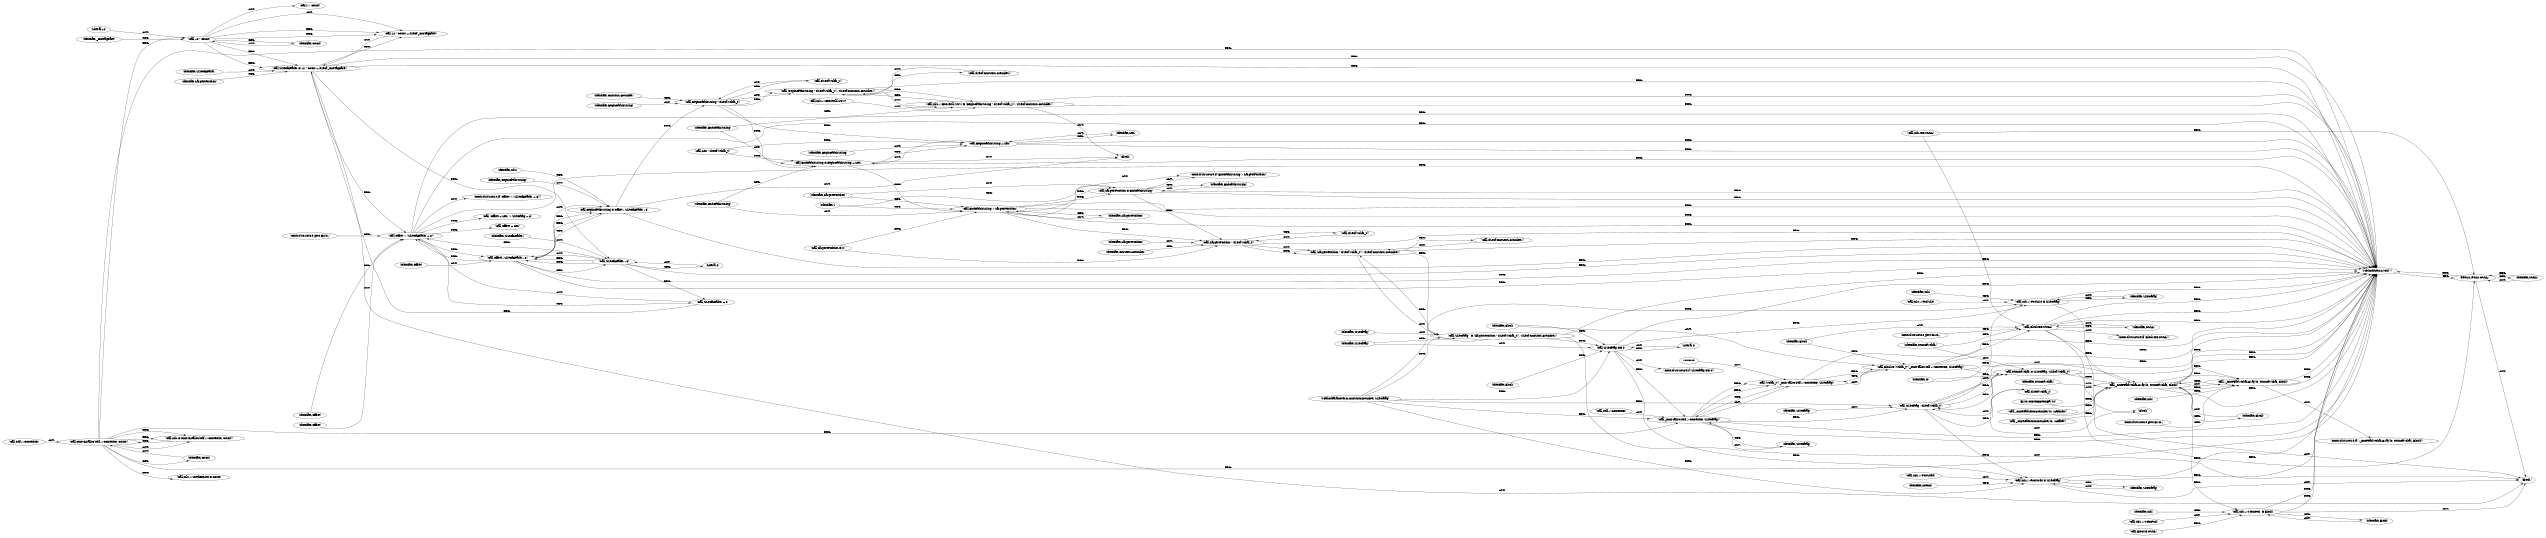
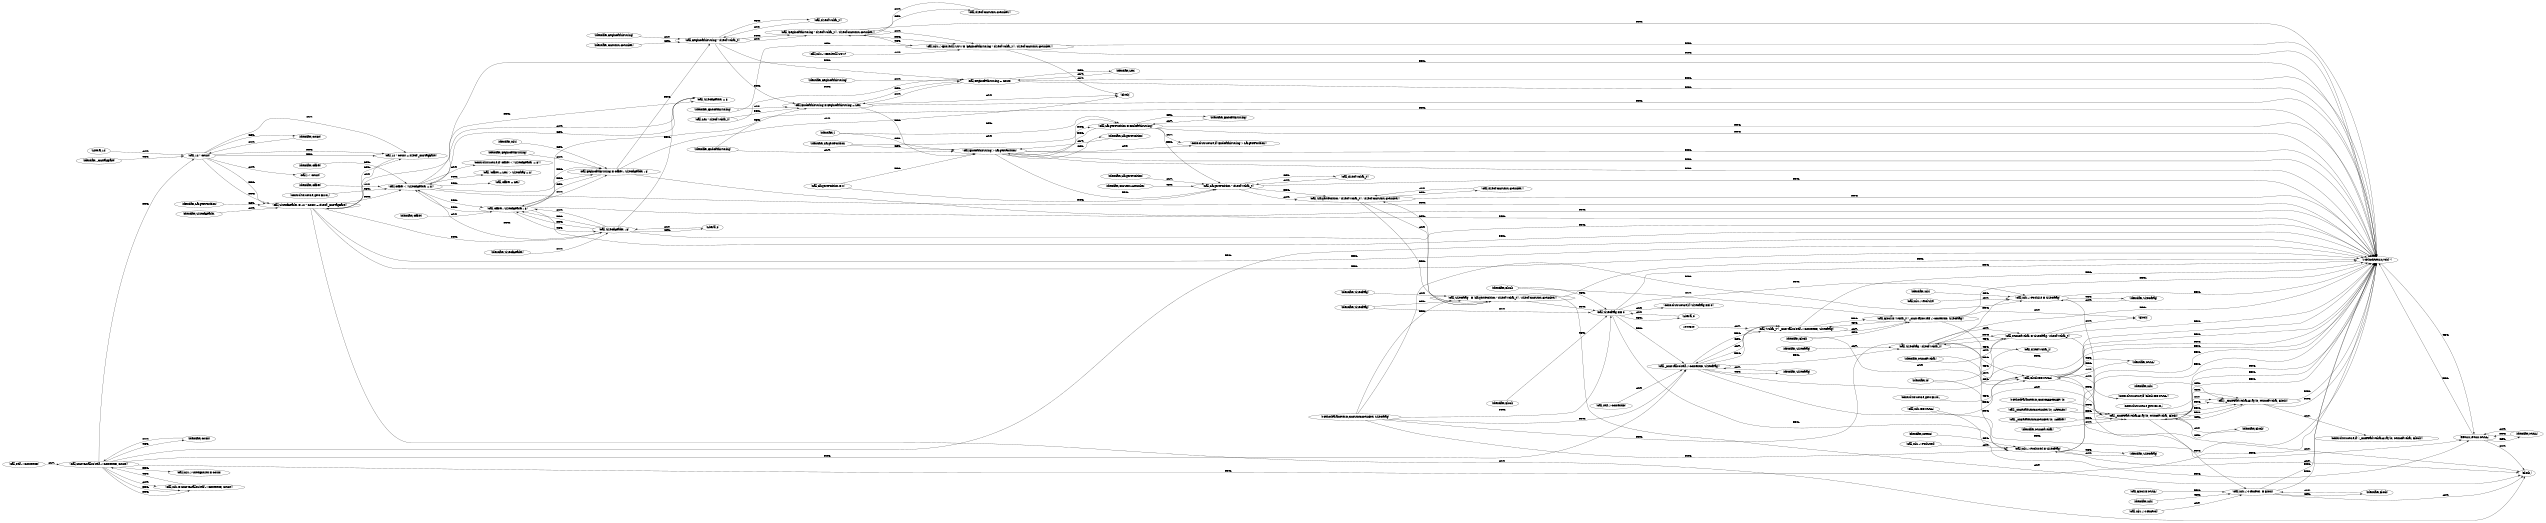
(990, 144) -> (990, 81)
(421, 313) -> (487, 123)
(2038, 402) -> (2038, 400)
